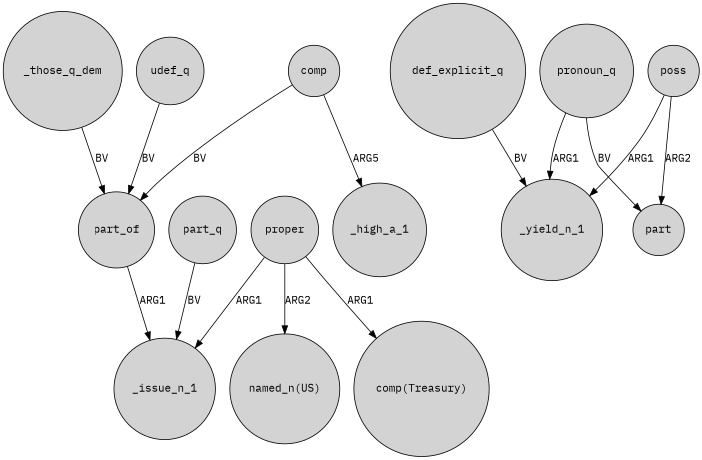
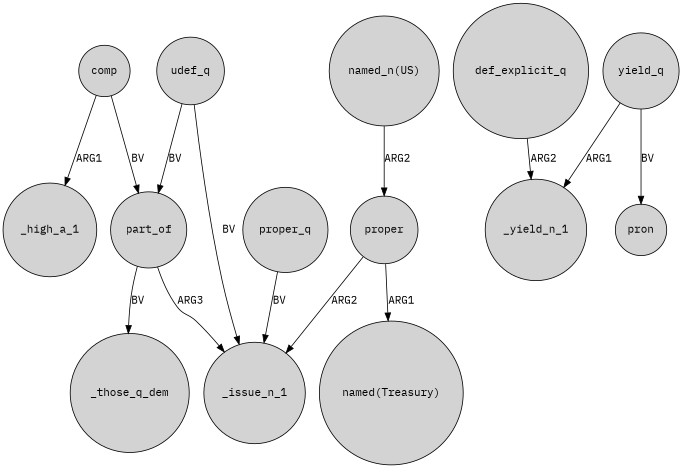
(587, 71) -> (641, 71)
(674, 71) -> none
(92, 157) -> (131, 296)
(366, 159) -> (89, 159)
(521, 159) -> (544, 159)
none -> (211, 222)
(203, 230) -> (285, 230)
(659, 230) -> (641, 230)
(285, 295) -> (384, 157)
(153, 301) -> (191, 301)
(249, 301) -> (345, 301)
(422, 389) -> (391, 393)
